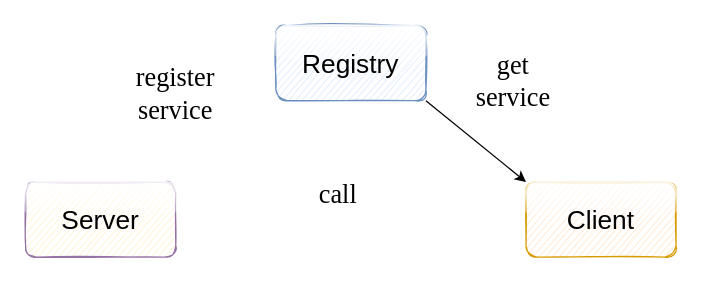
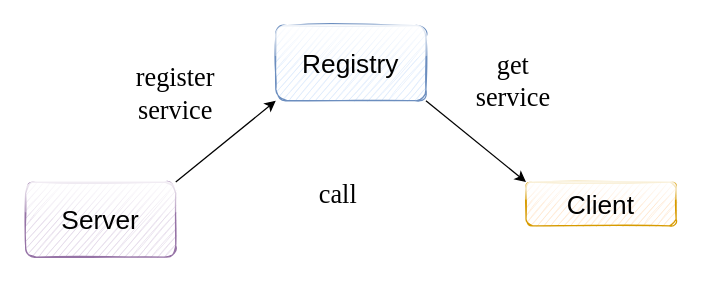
none -> (223, 144)
(101, 219) -> (101, 219)
(601, 219) -> (601, 204)
